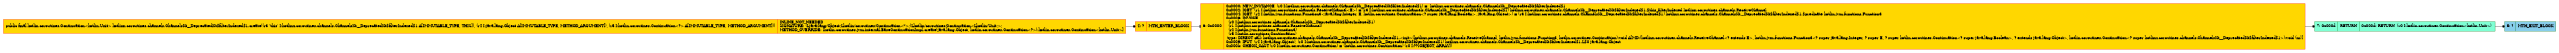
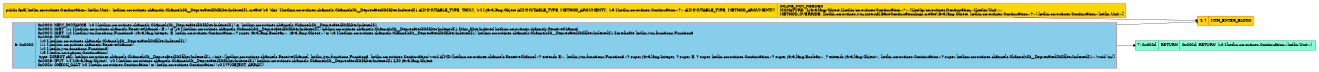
(1195, 26) -> (1156, 23)
(1753, 26) -> (565, 45)
(2530, 26) -> none
